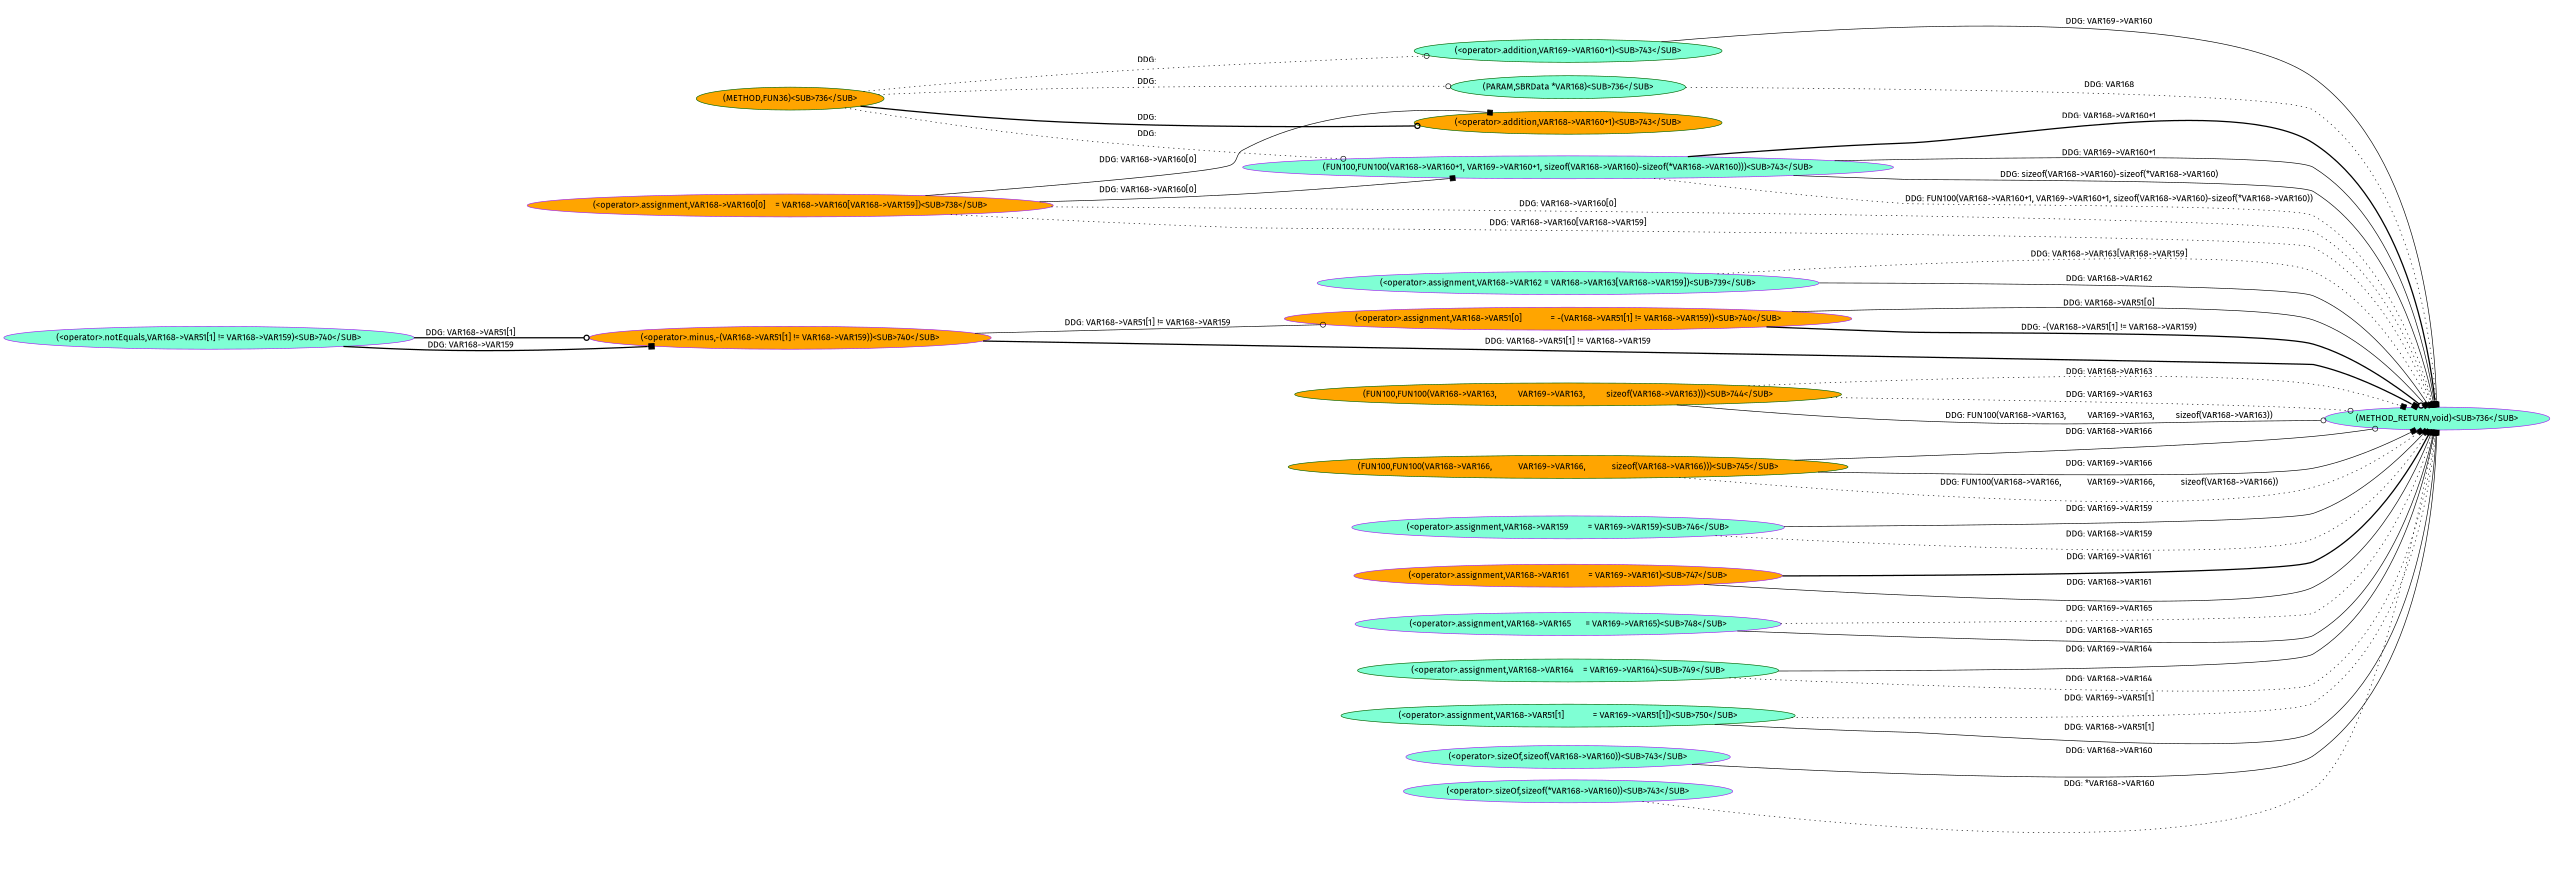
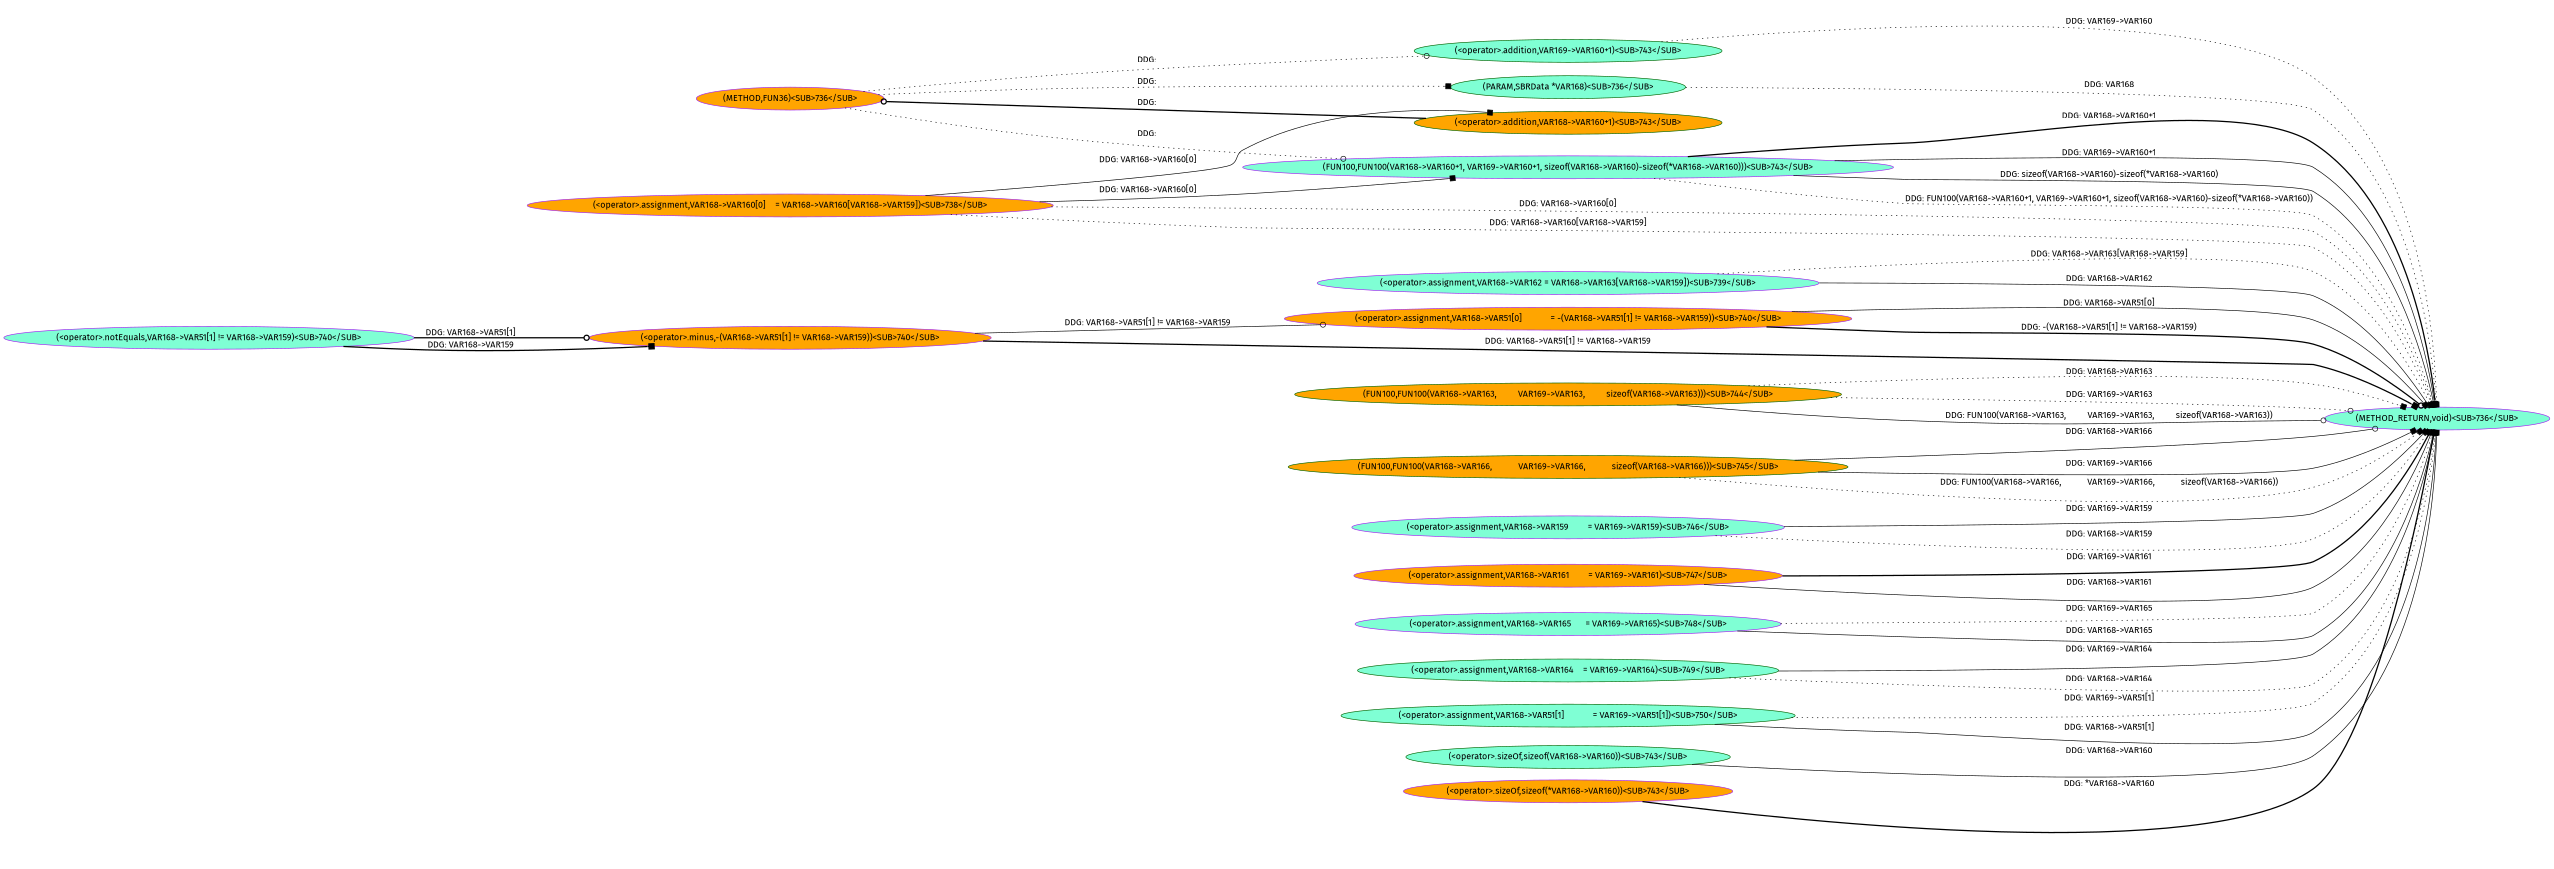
(2169, 36) -> (2169, 36)
(1162, 87) -> (1162, 87)
(790, 99) -> (790, 99)
(1137, 125) -> (1156, 110)
(1568, 757) -> (1568, 757)
(1568, 791) -> (1568, 791)
(2169, 827) -> (2169, 827)
